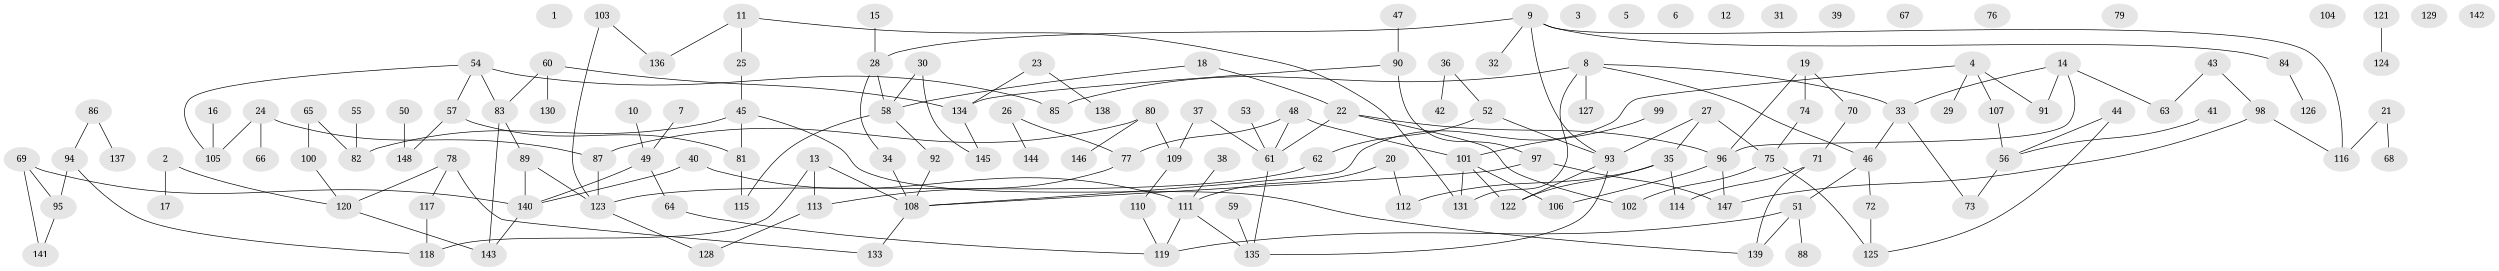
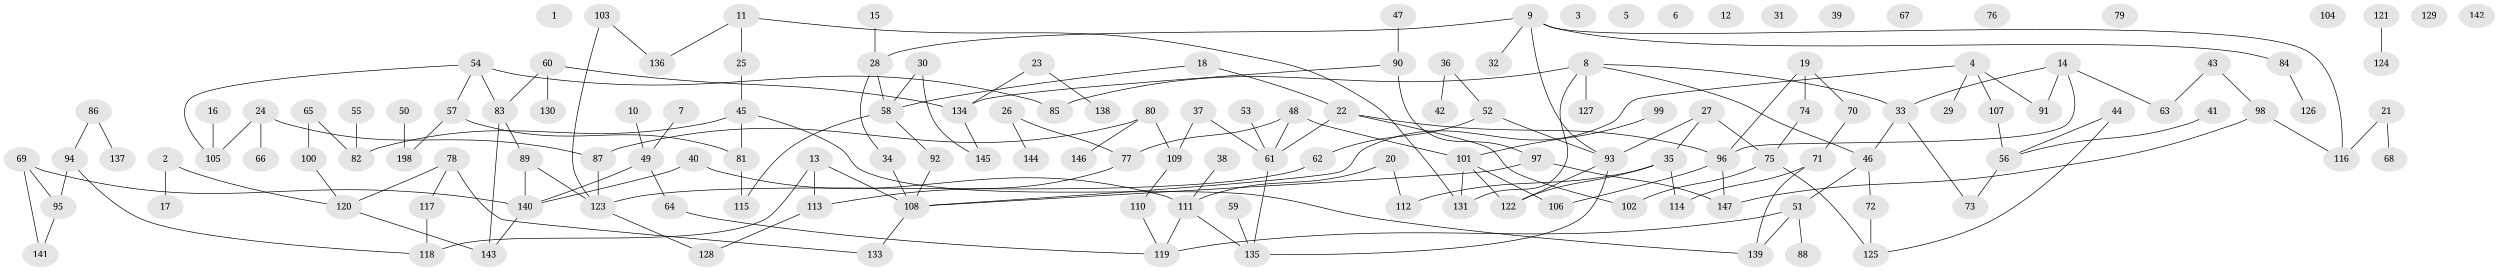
(404, 159) -> (404, 159)
